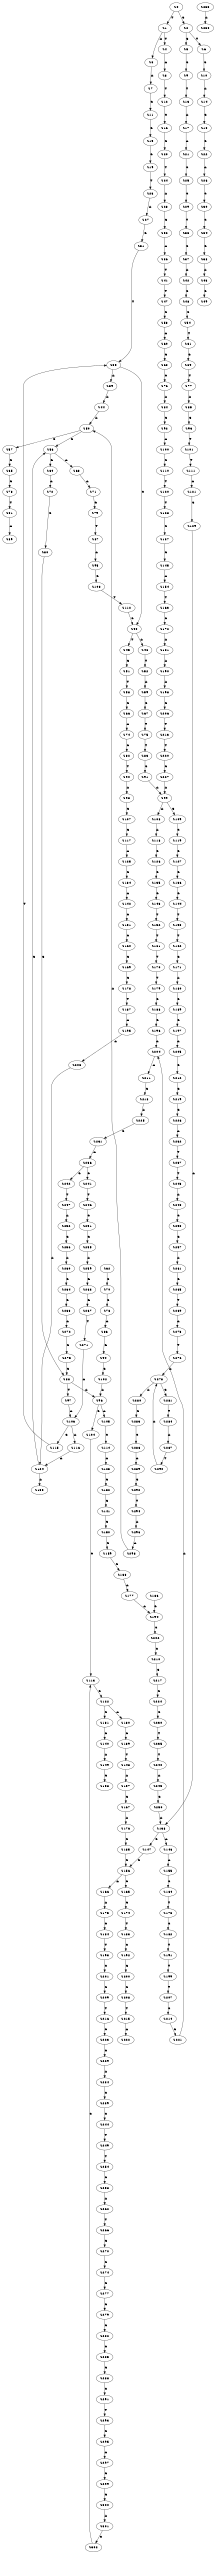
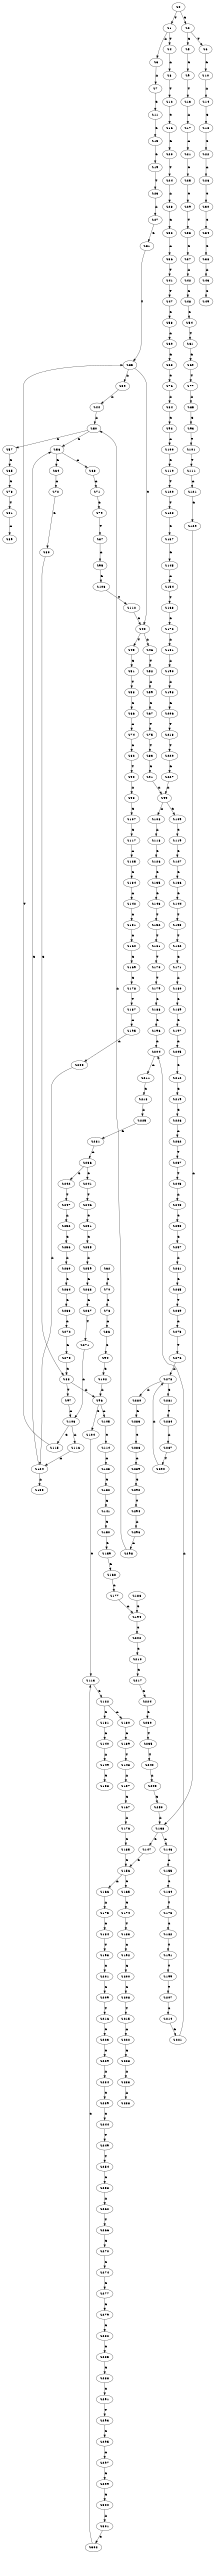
none -> (126, 2061)
